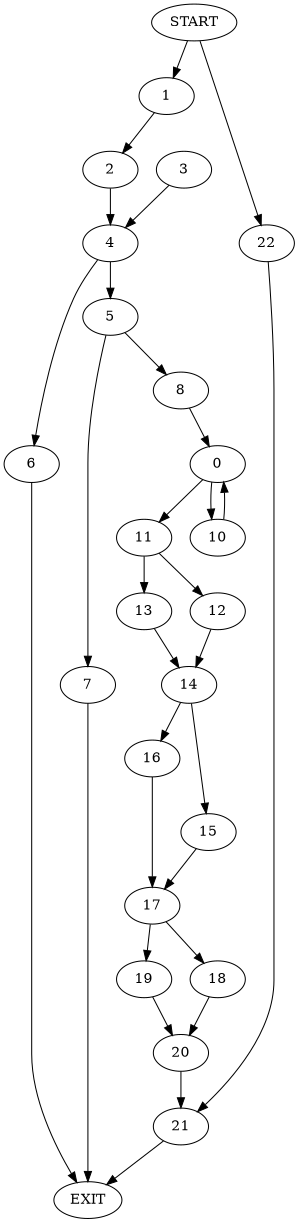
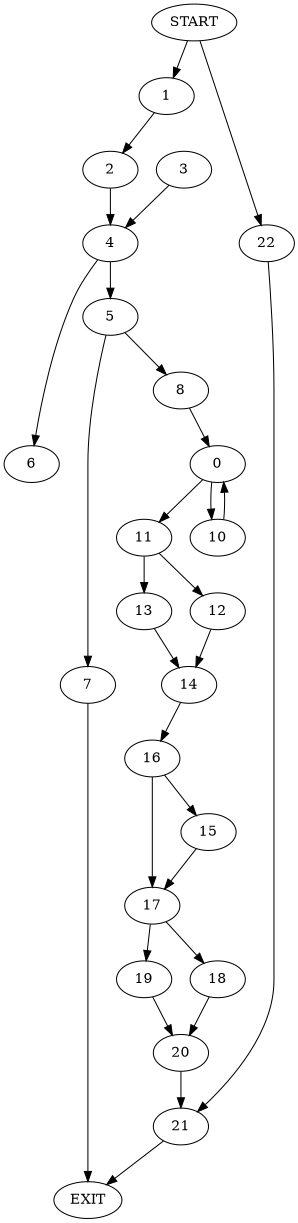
(198, 753) -> (177, 791)
(32, 832) -> none
